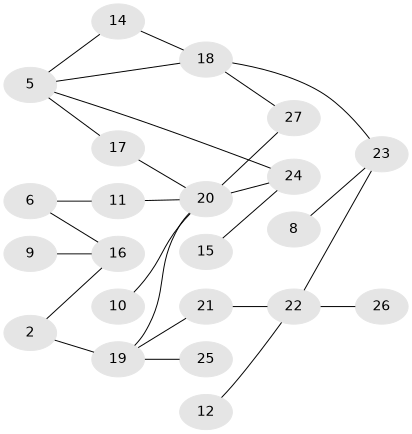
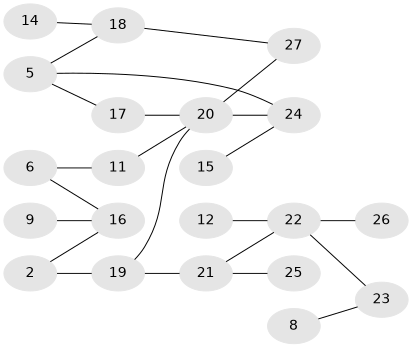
(74, 53) -> none
(309, 86) -> none
(118, 307) -> none
(162, 359) -> (250, 273)
